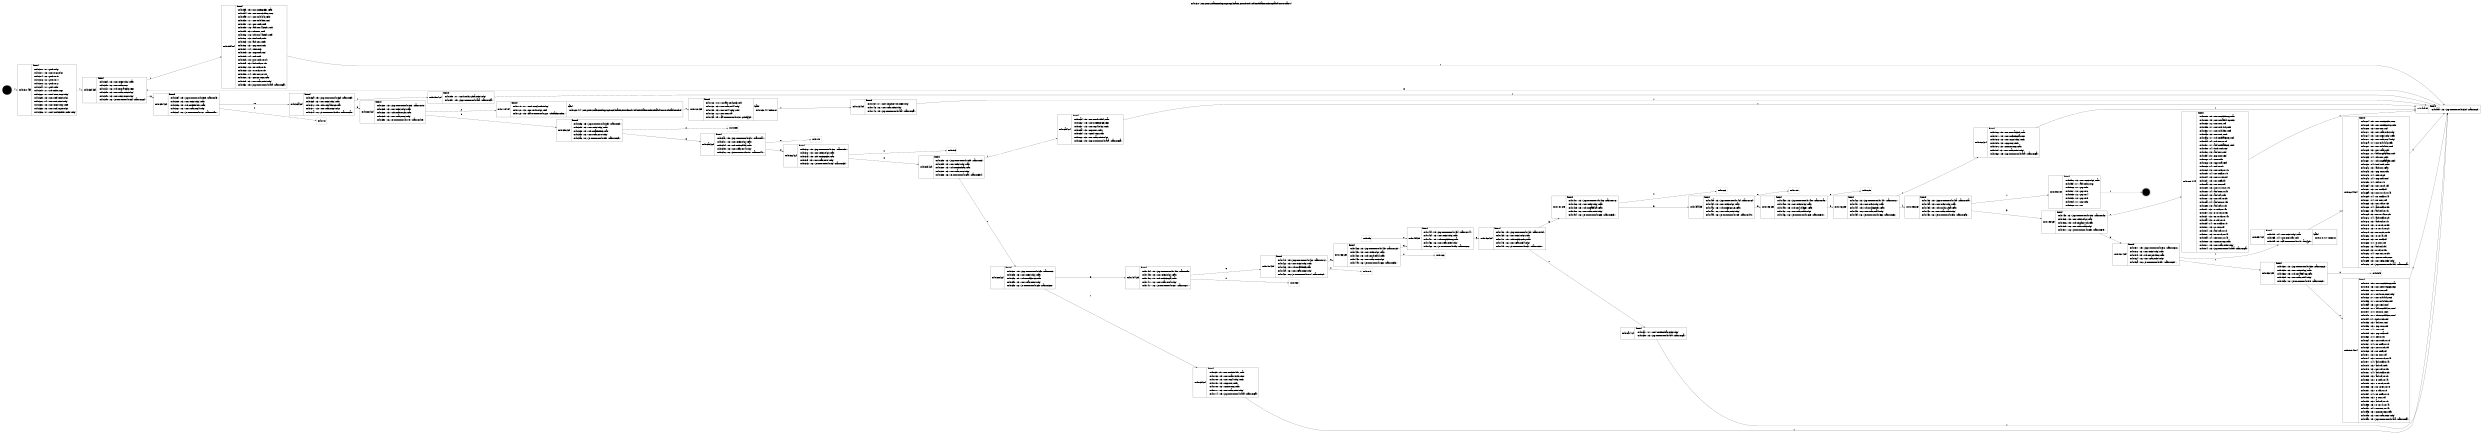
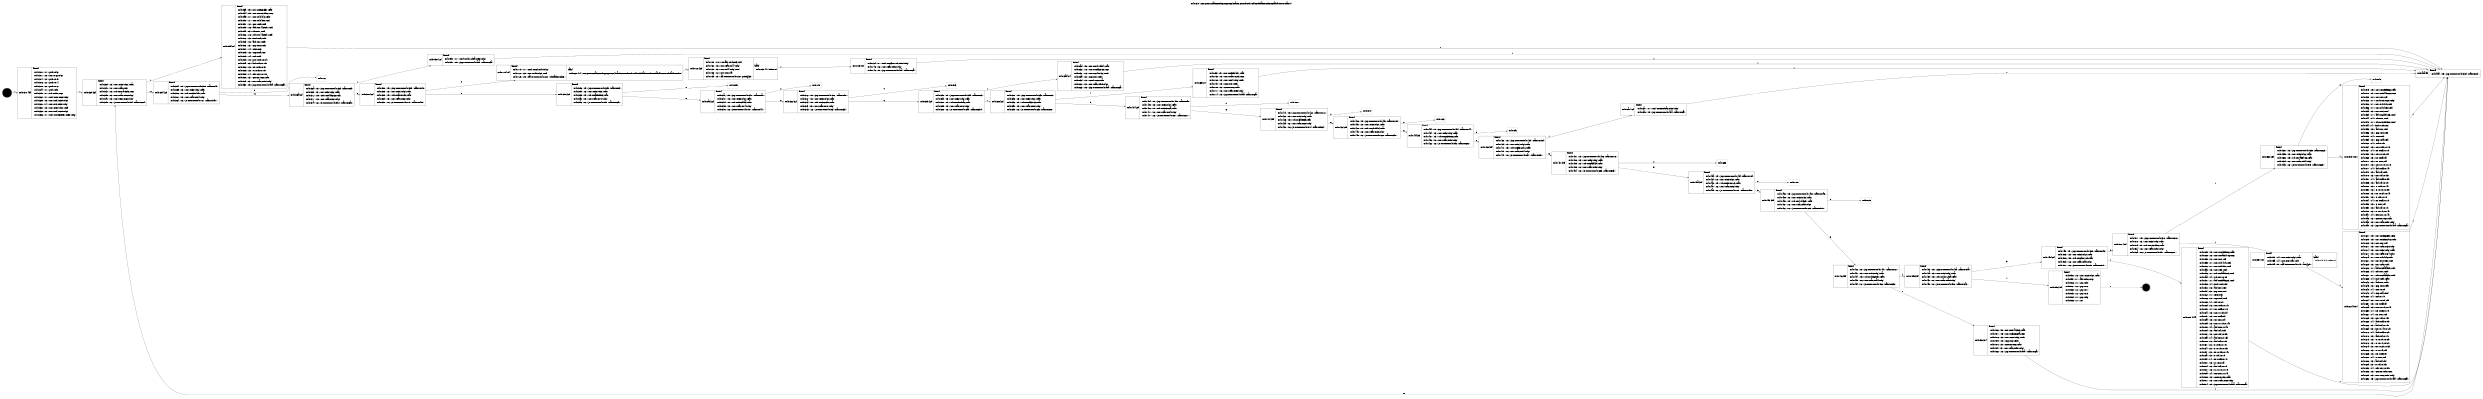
(1389, 239) -> (1490, 132)
